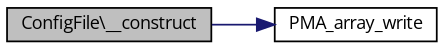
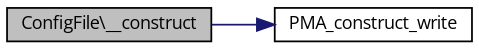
(356, 25) -> (373, 25)
